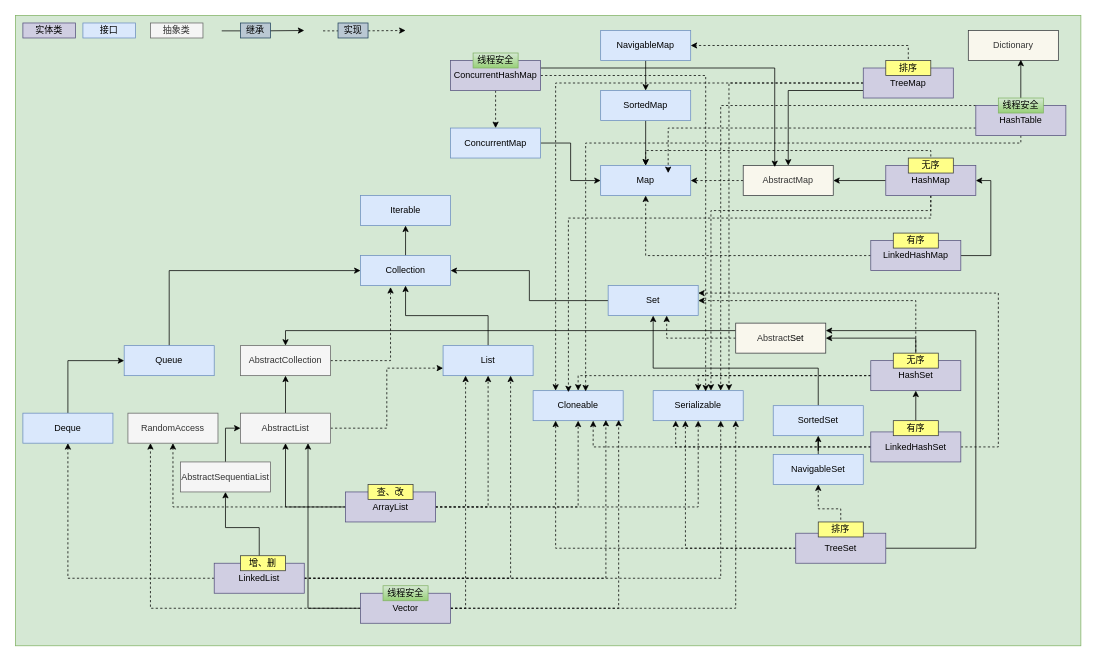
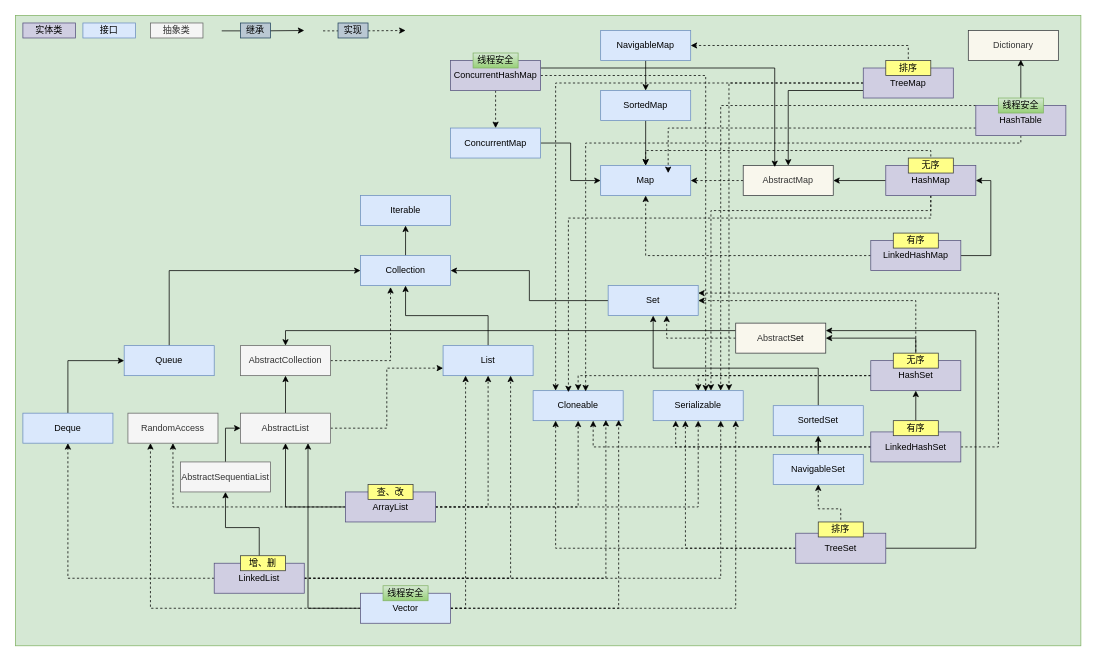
(405, 608) -> (405, 608)
